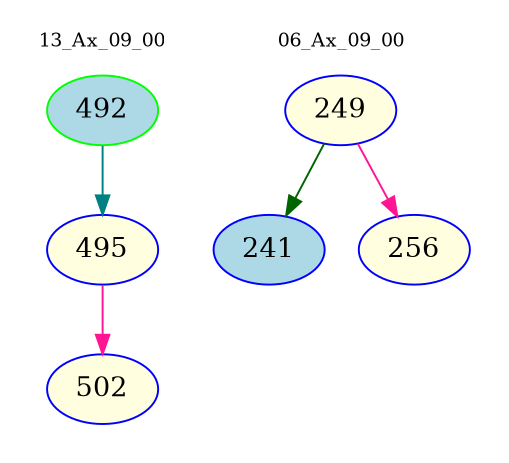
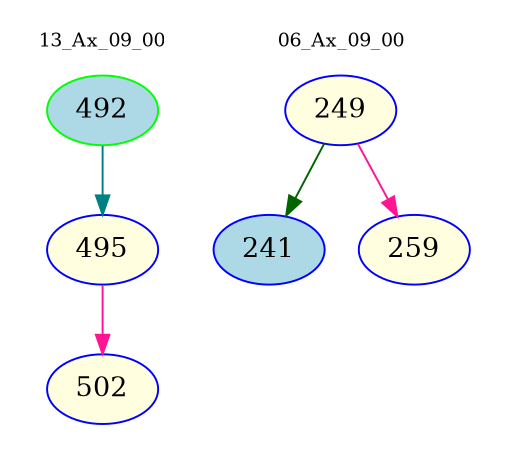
(414, 250) -> (414, 250)
